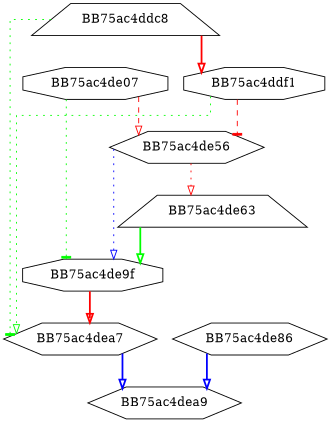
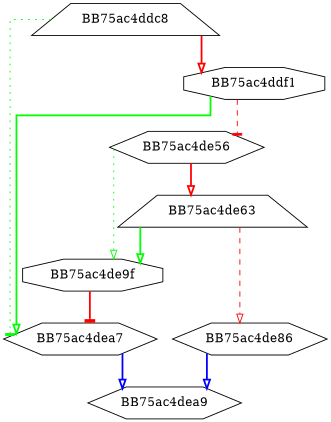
(95, 83) -> none
(18, 115) -> (18, 115)
(191, 175) -> (191, 175)
(114, 200) -> (114, 200)
none -> (240, 271)
(90, 305) -> (90, 305)
